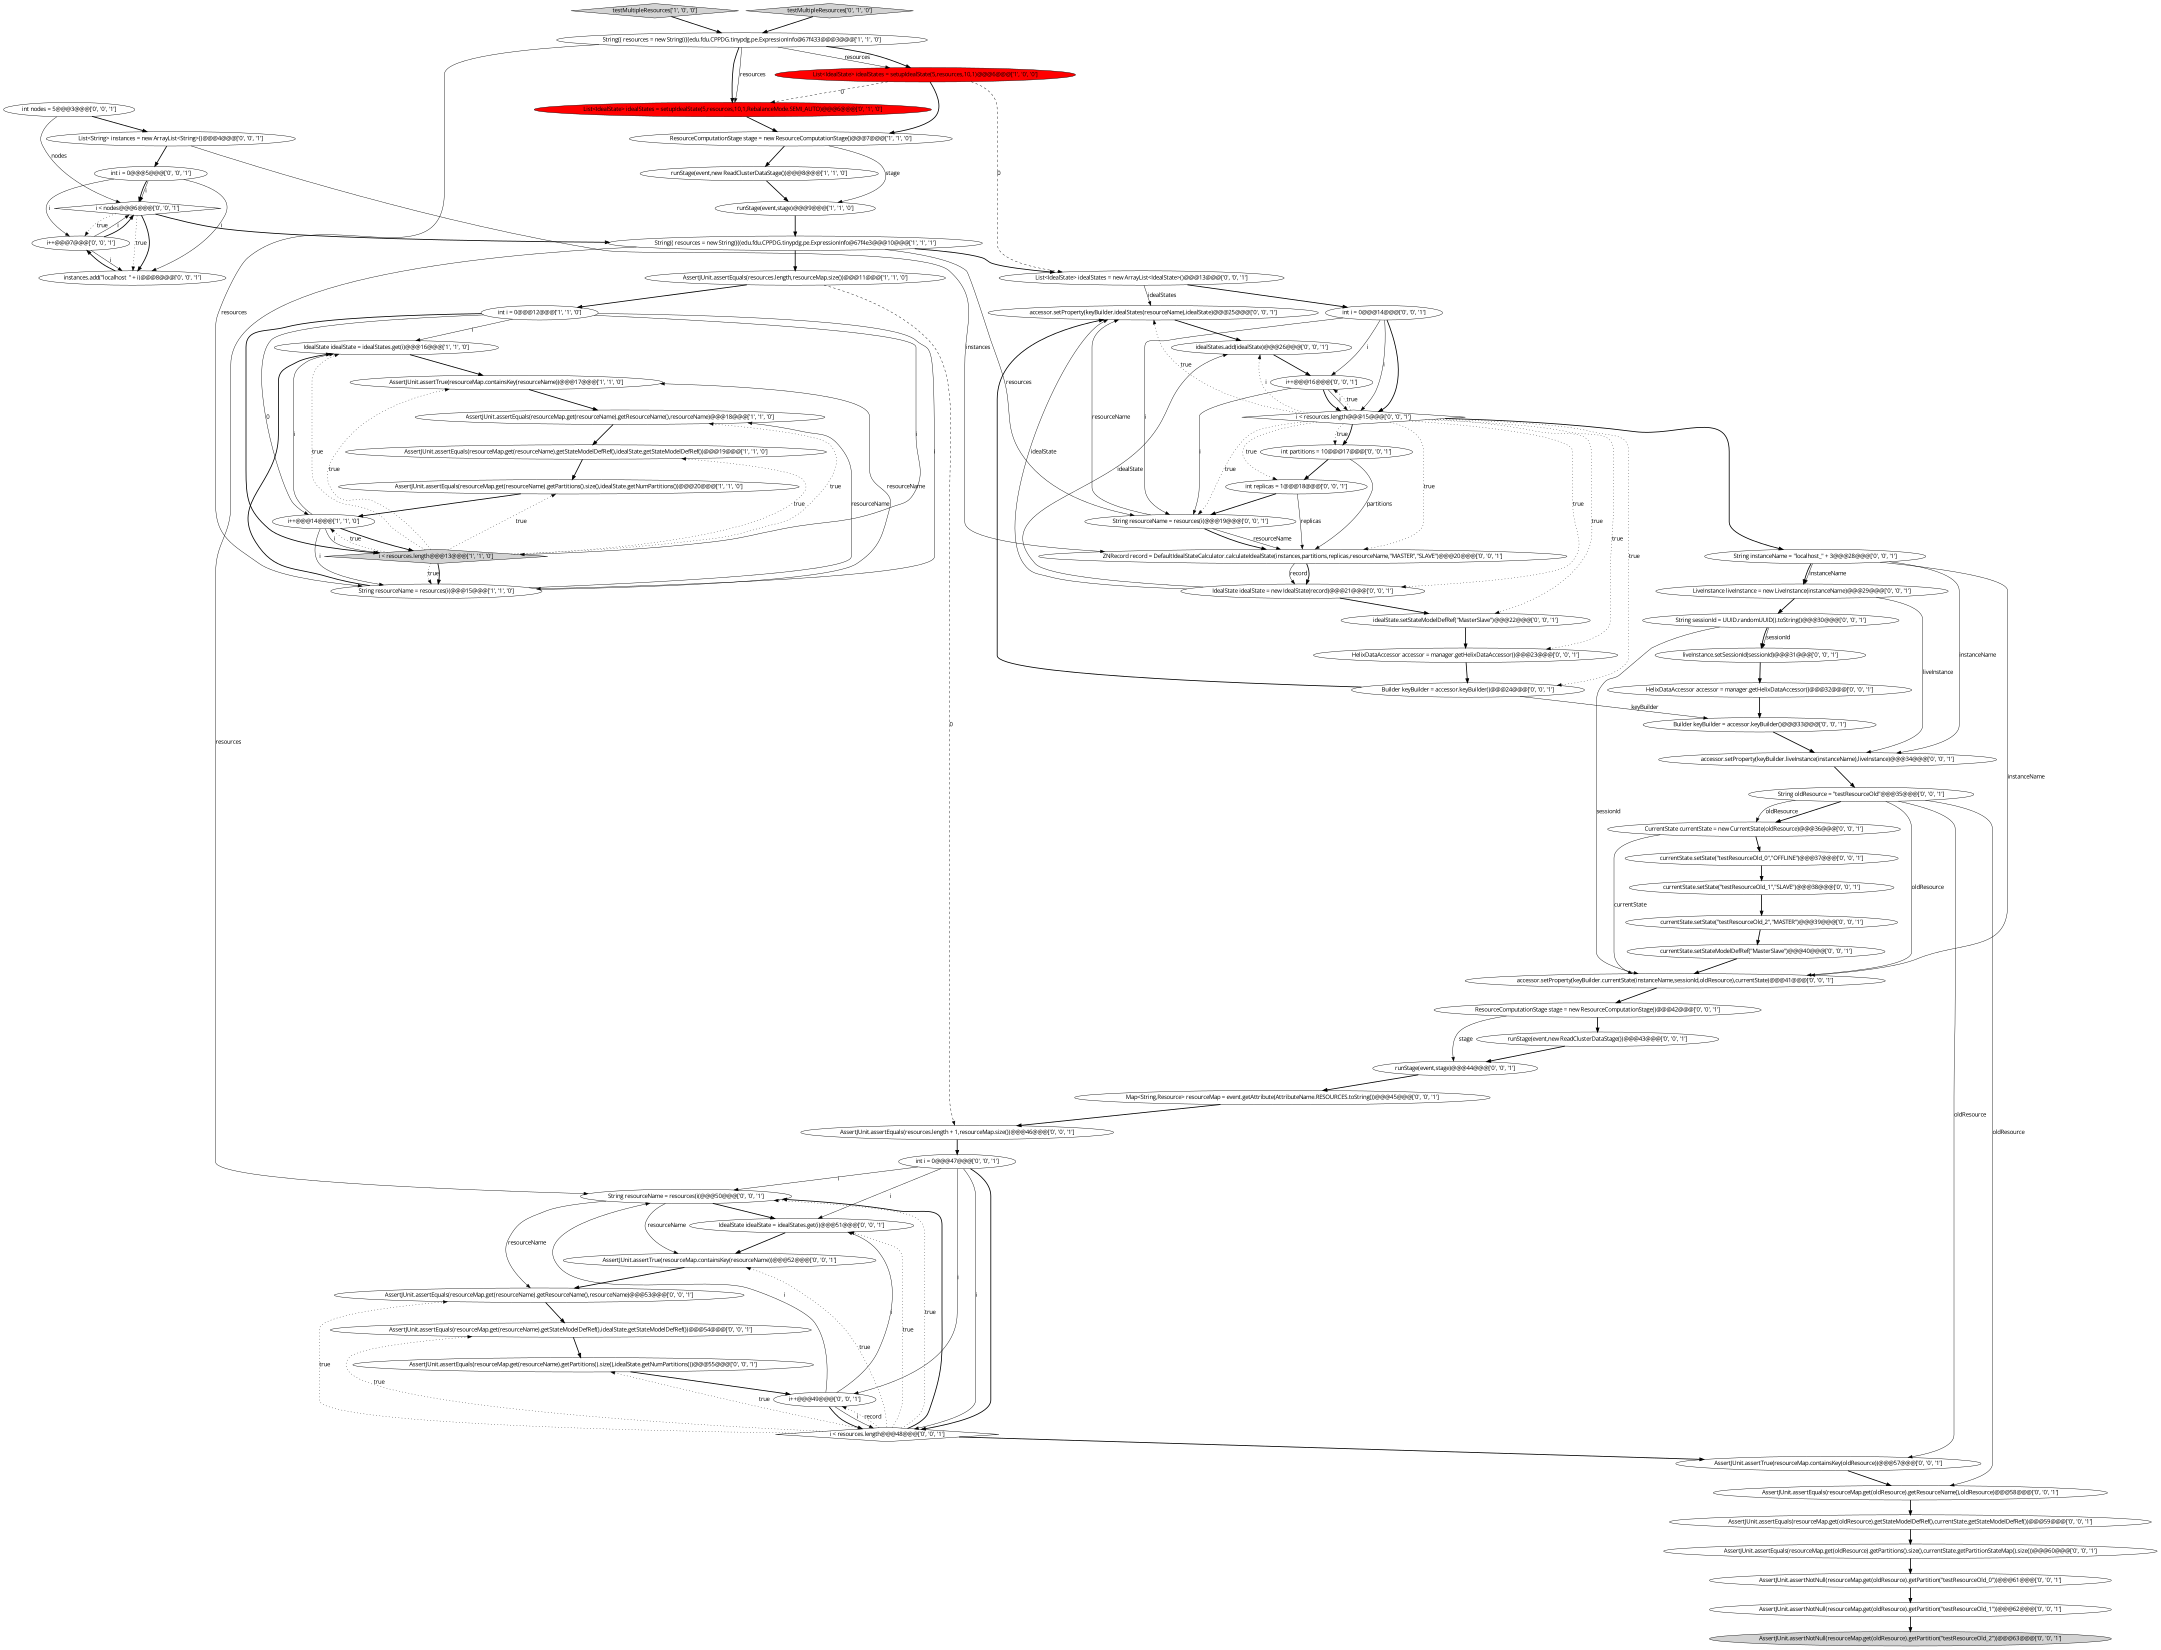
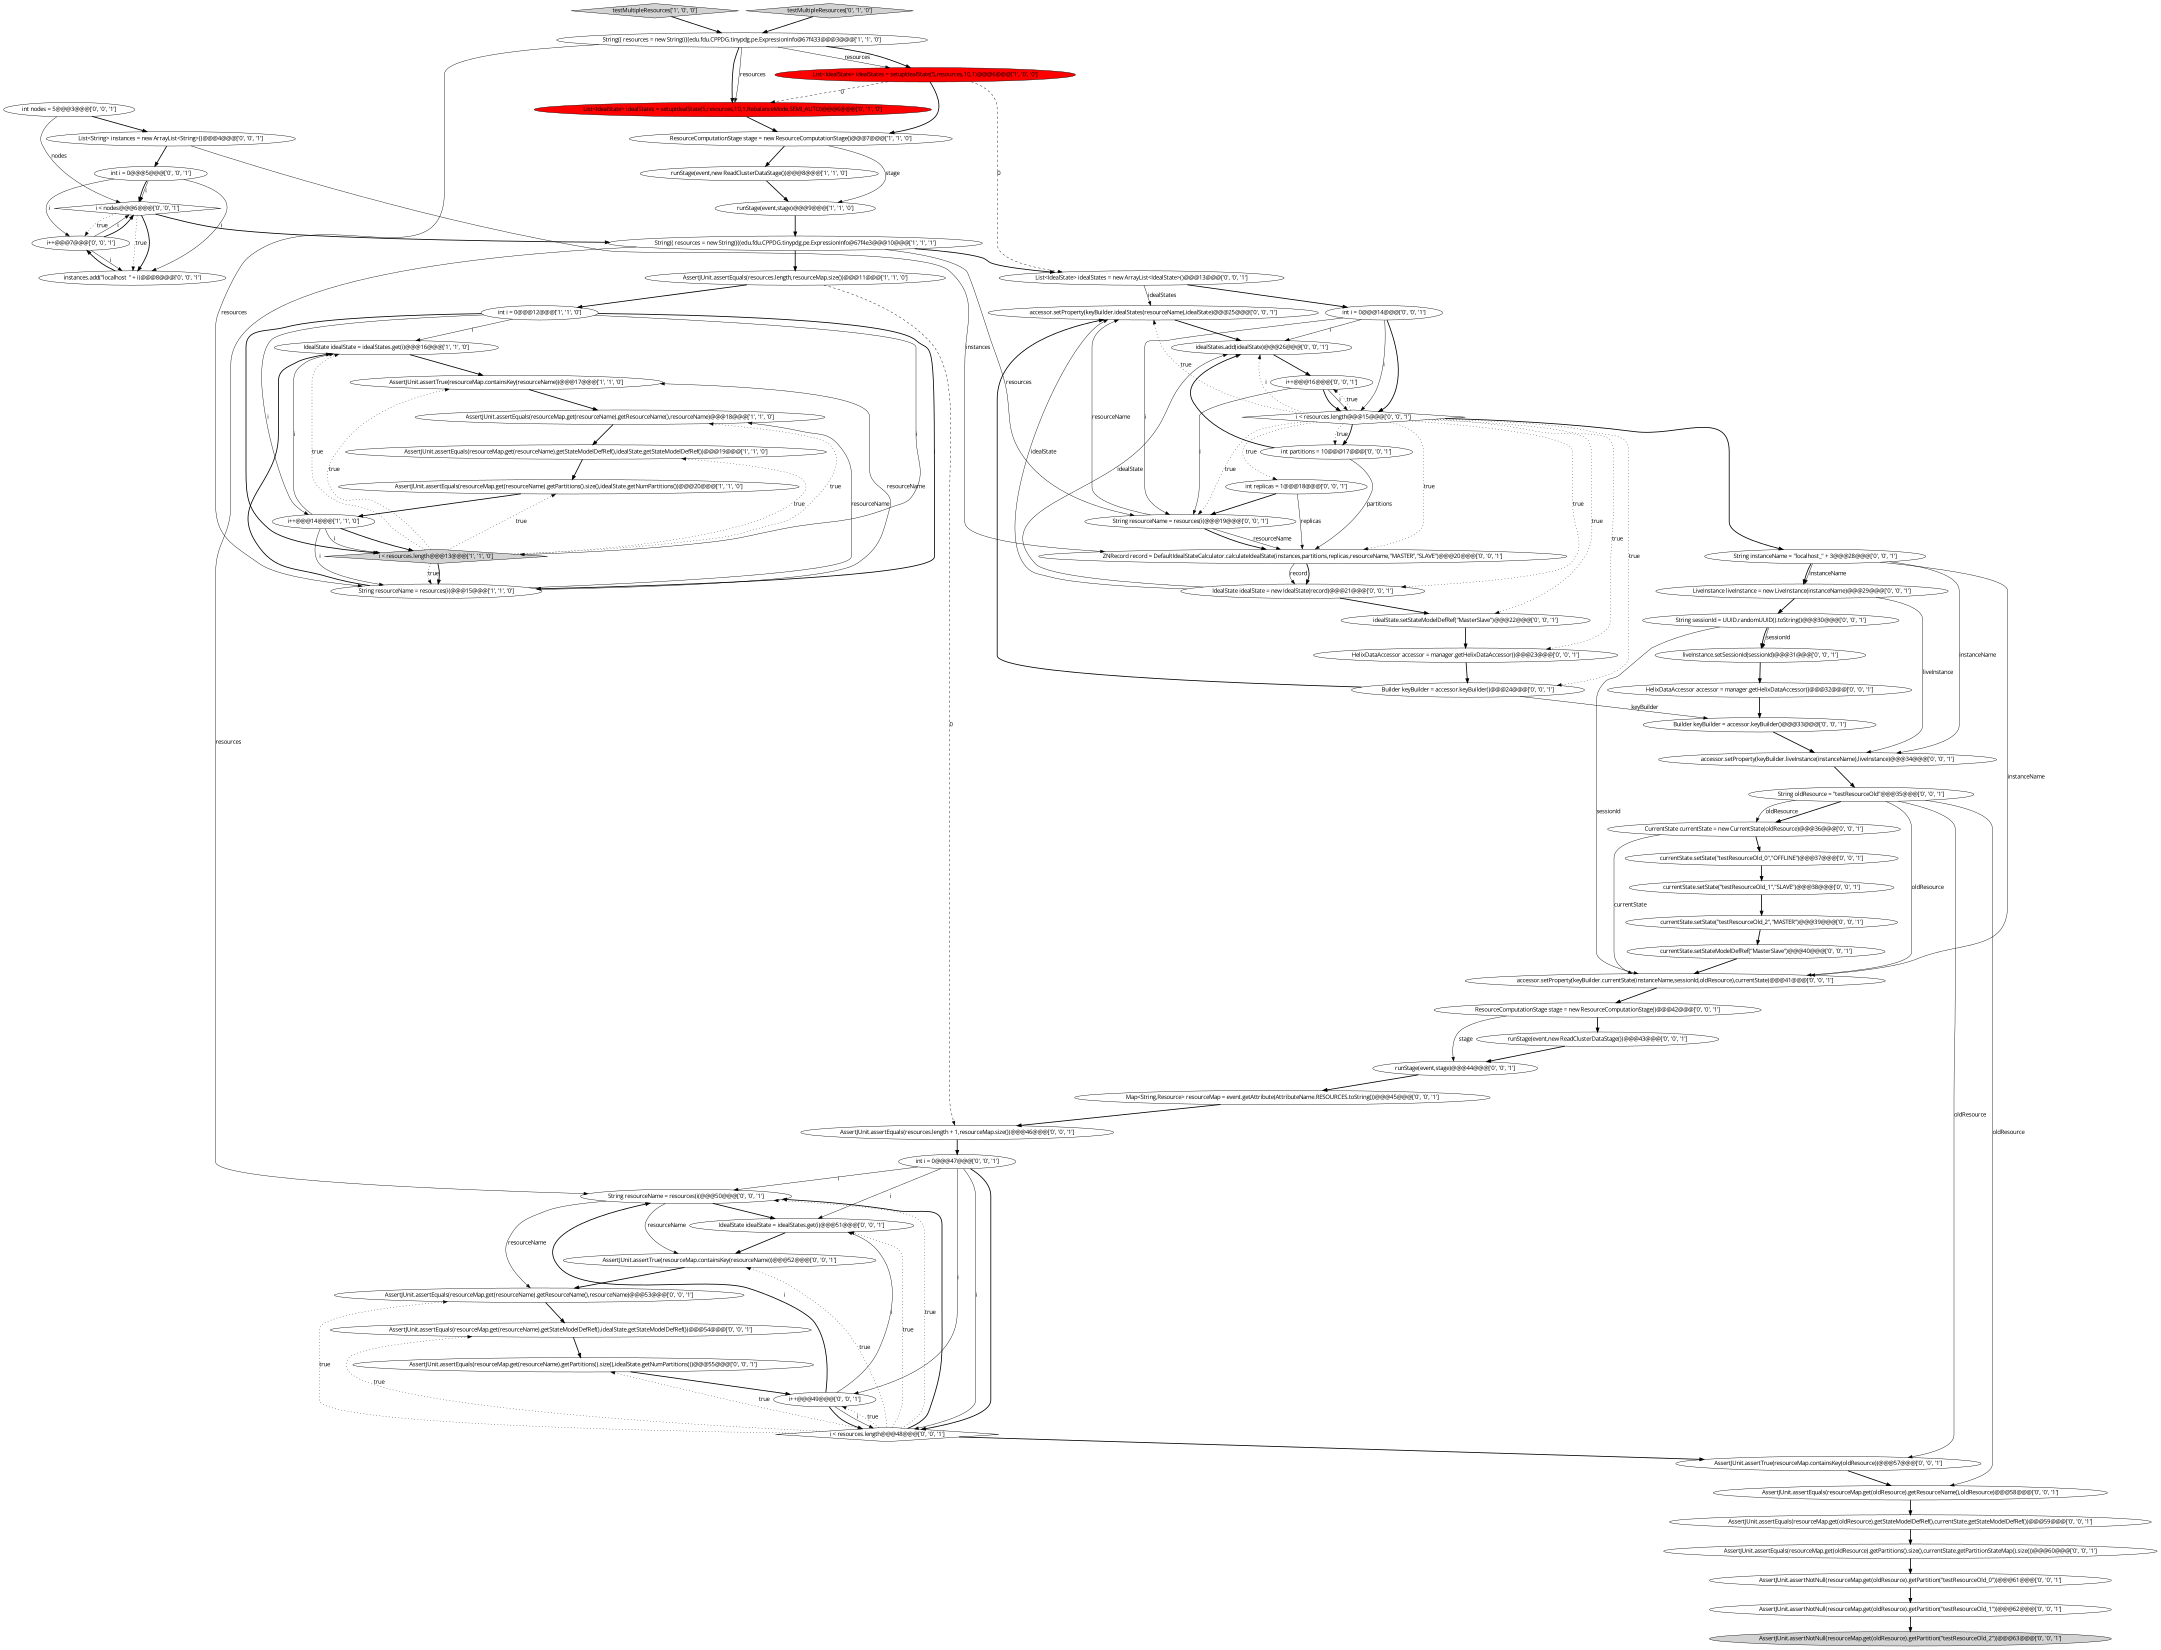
(1360, 349) -> (1325, 329)
(268, 417) -> (268, 417)
(1318, 468) -> (1203, 415)
(934, 483) -> (934, 483)
(359, 545) -> none
(663, 1285) -> (663, 1285)
(873, 1417) -> (873, 1417)
